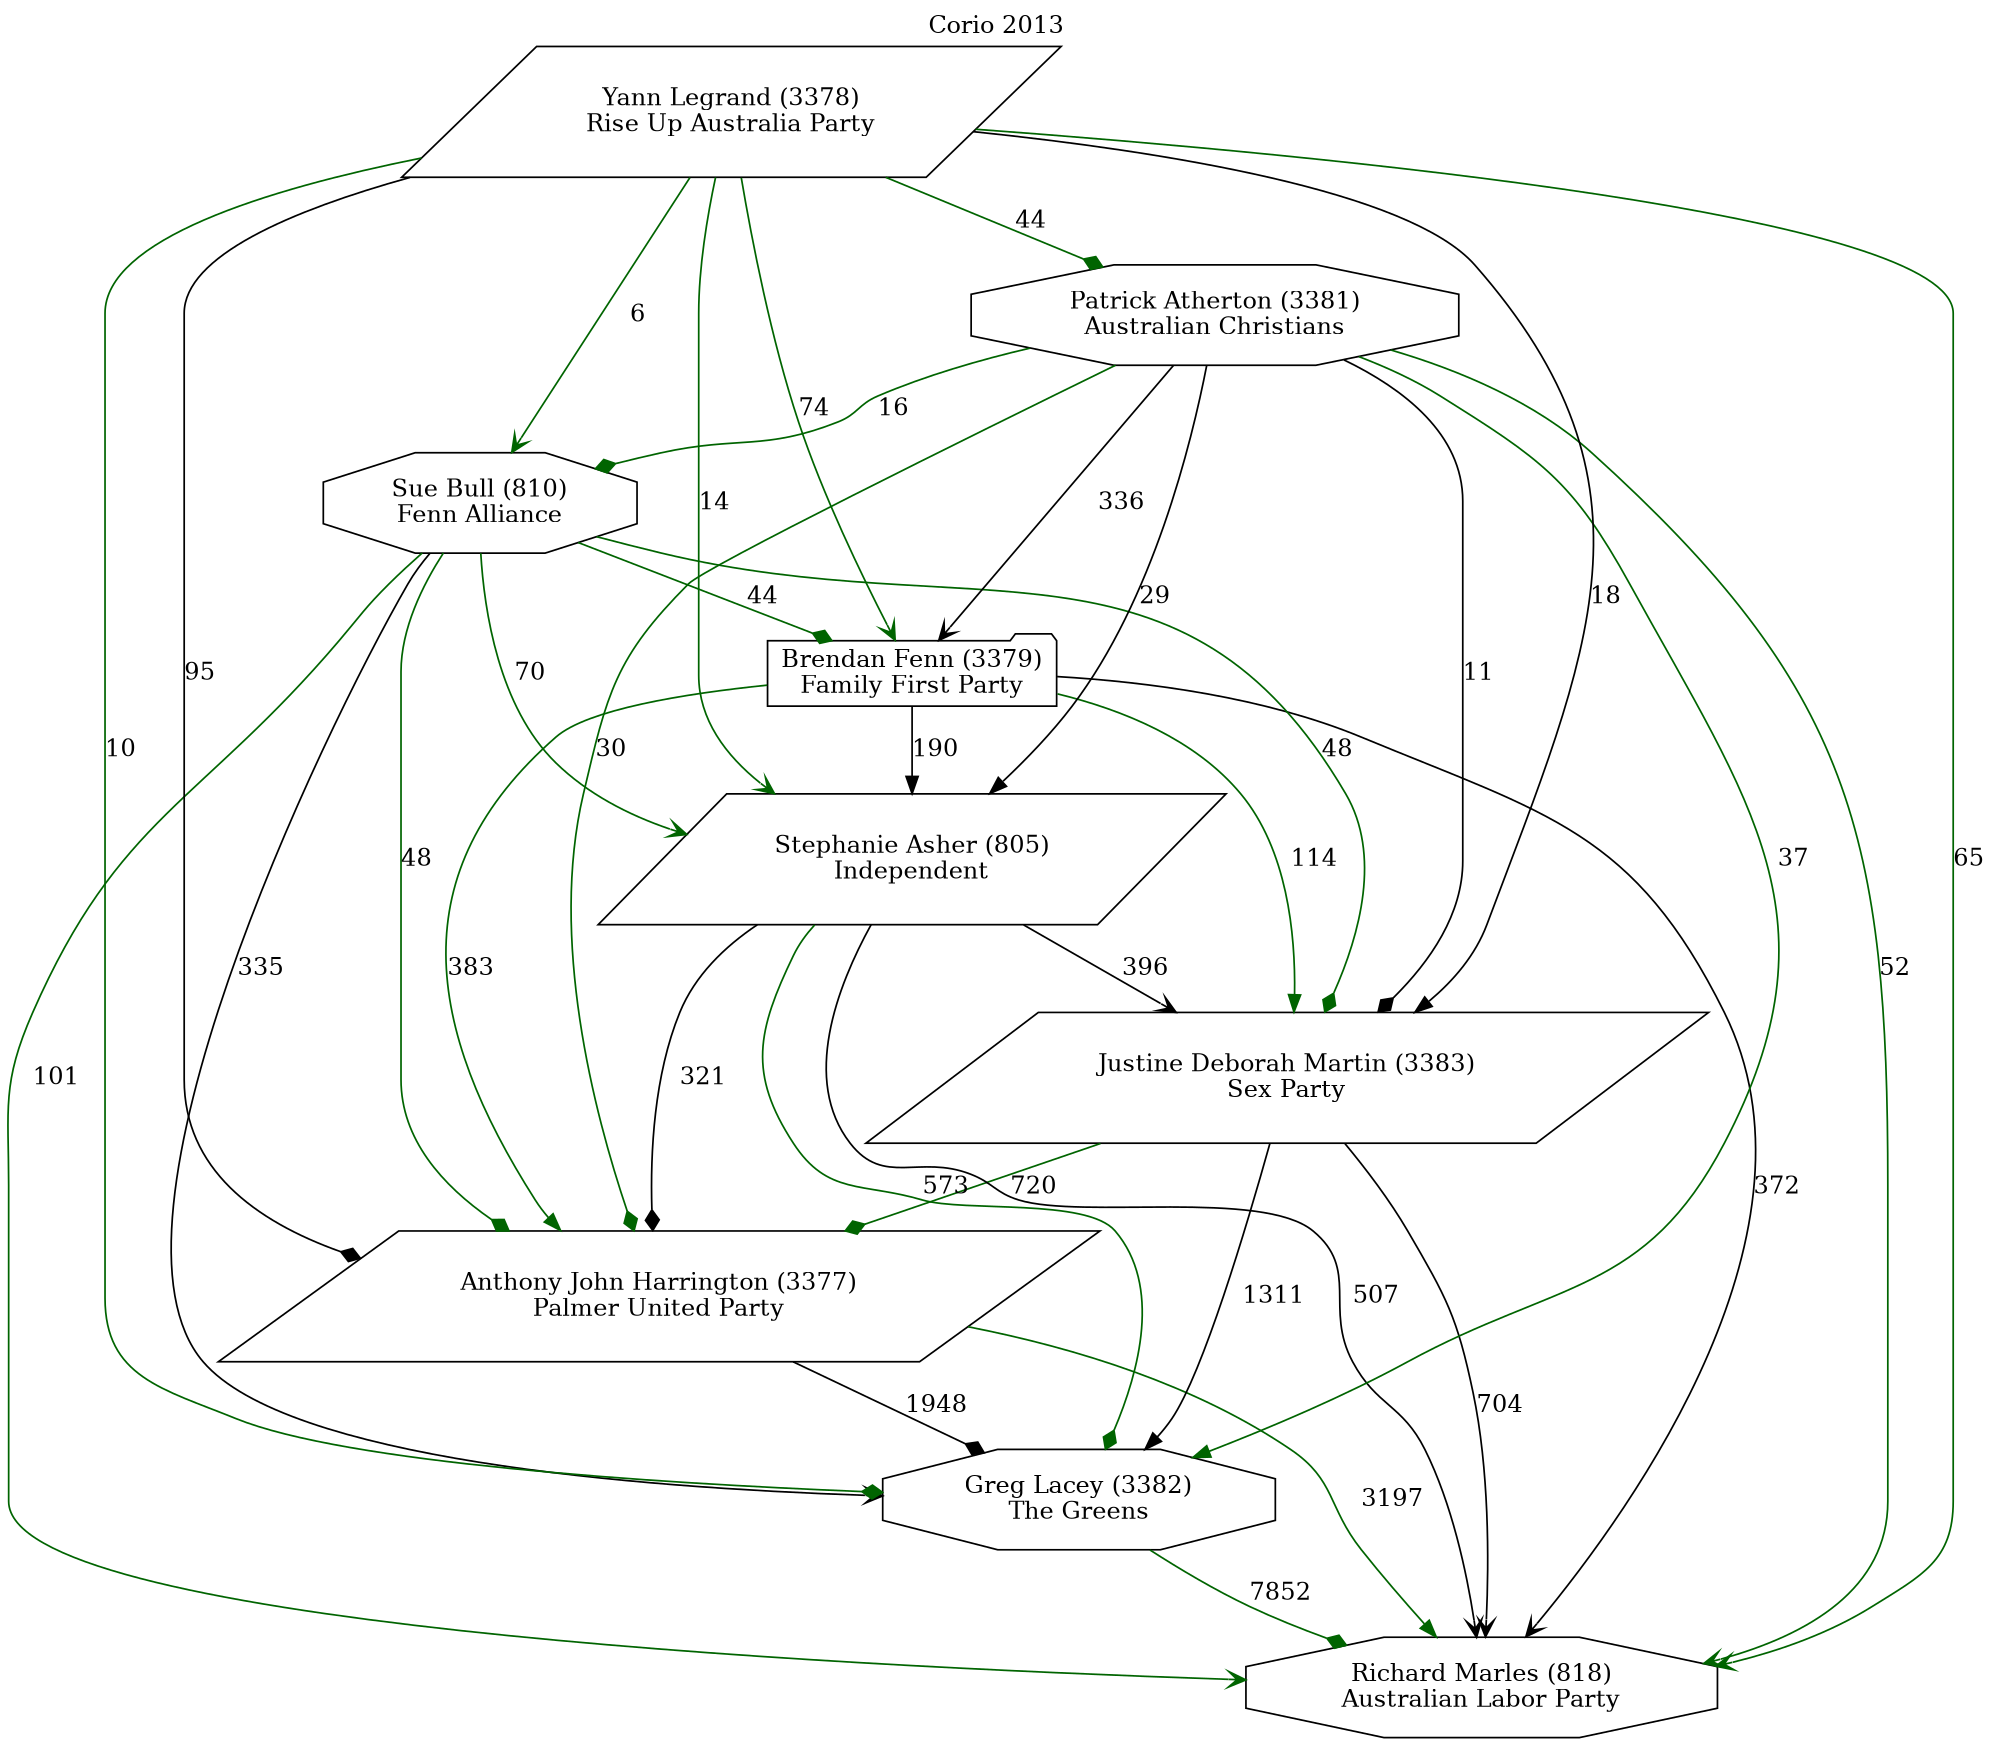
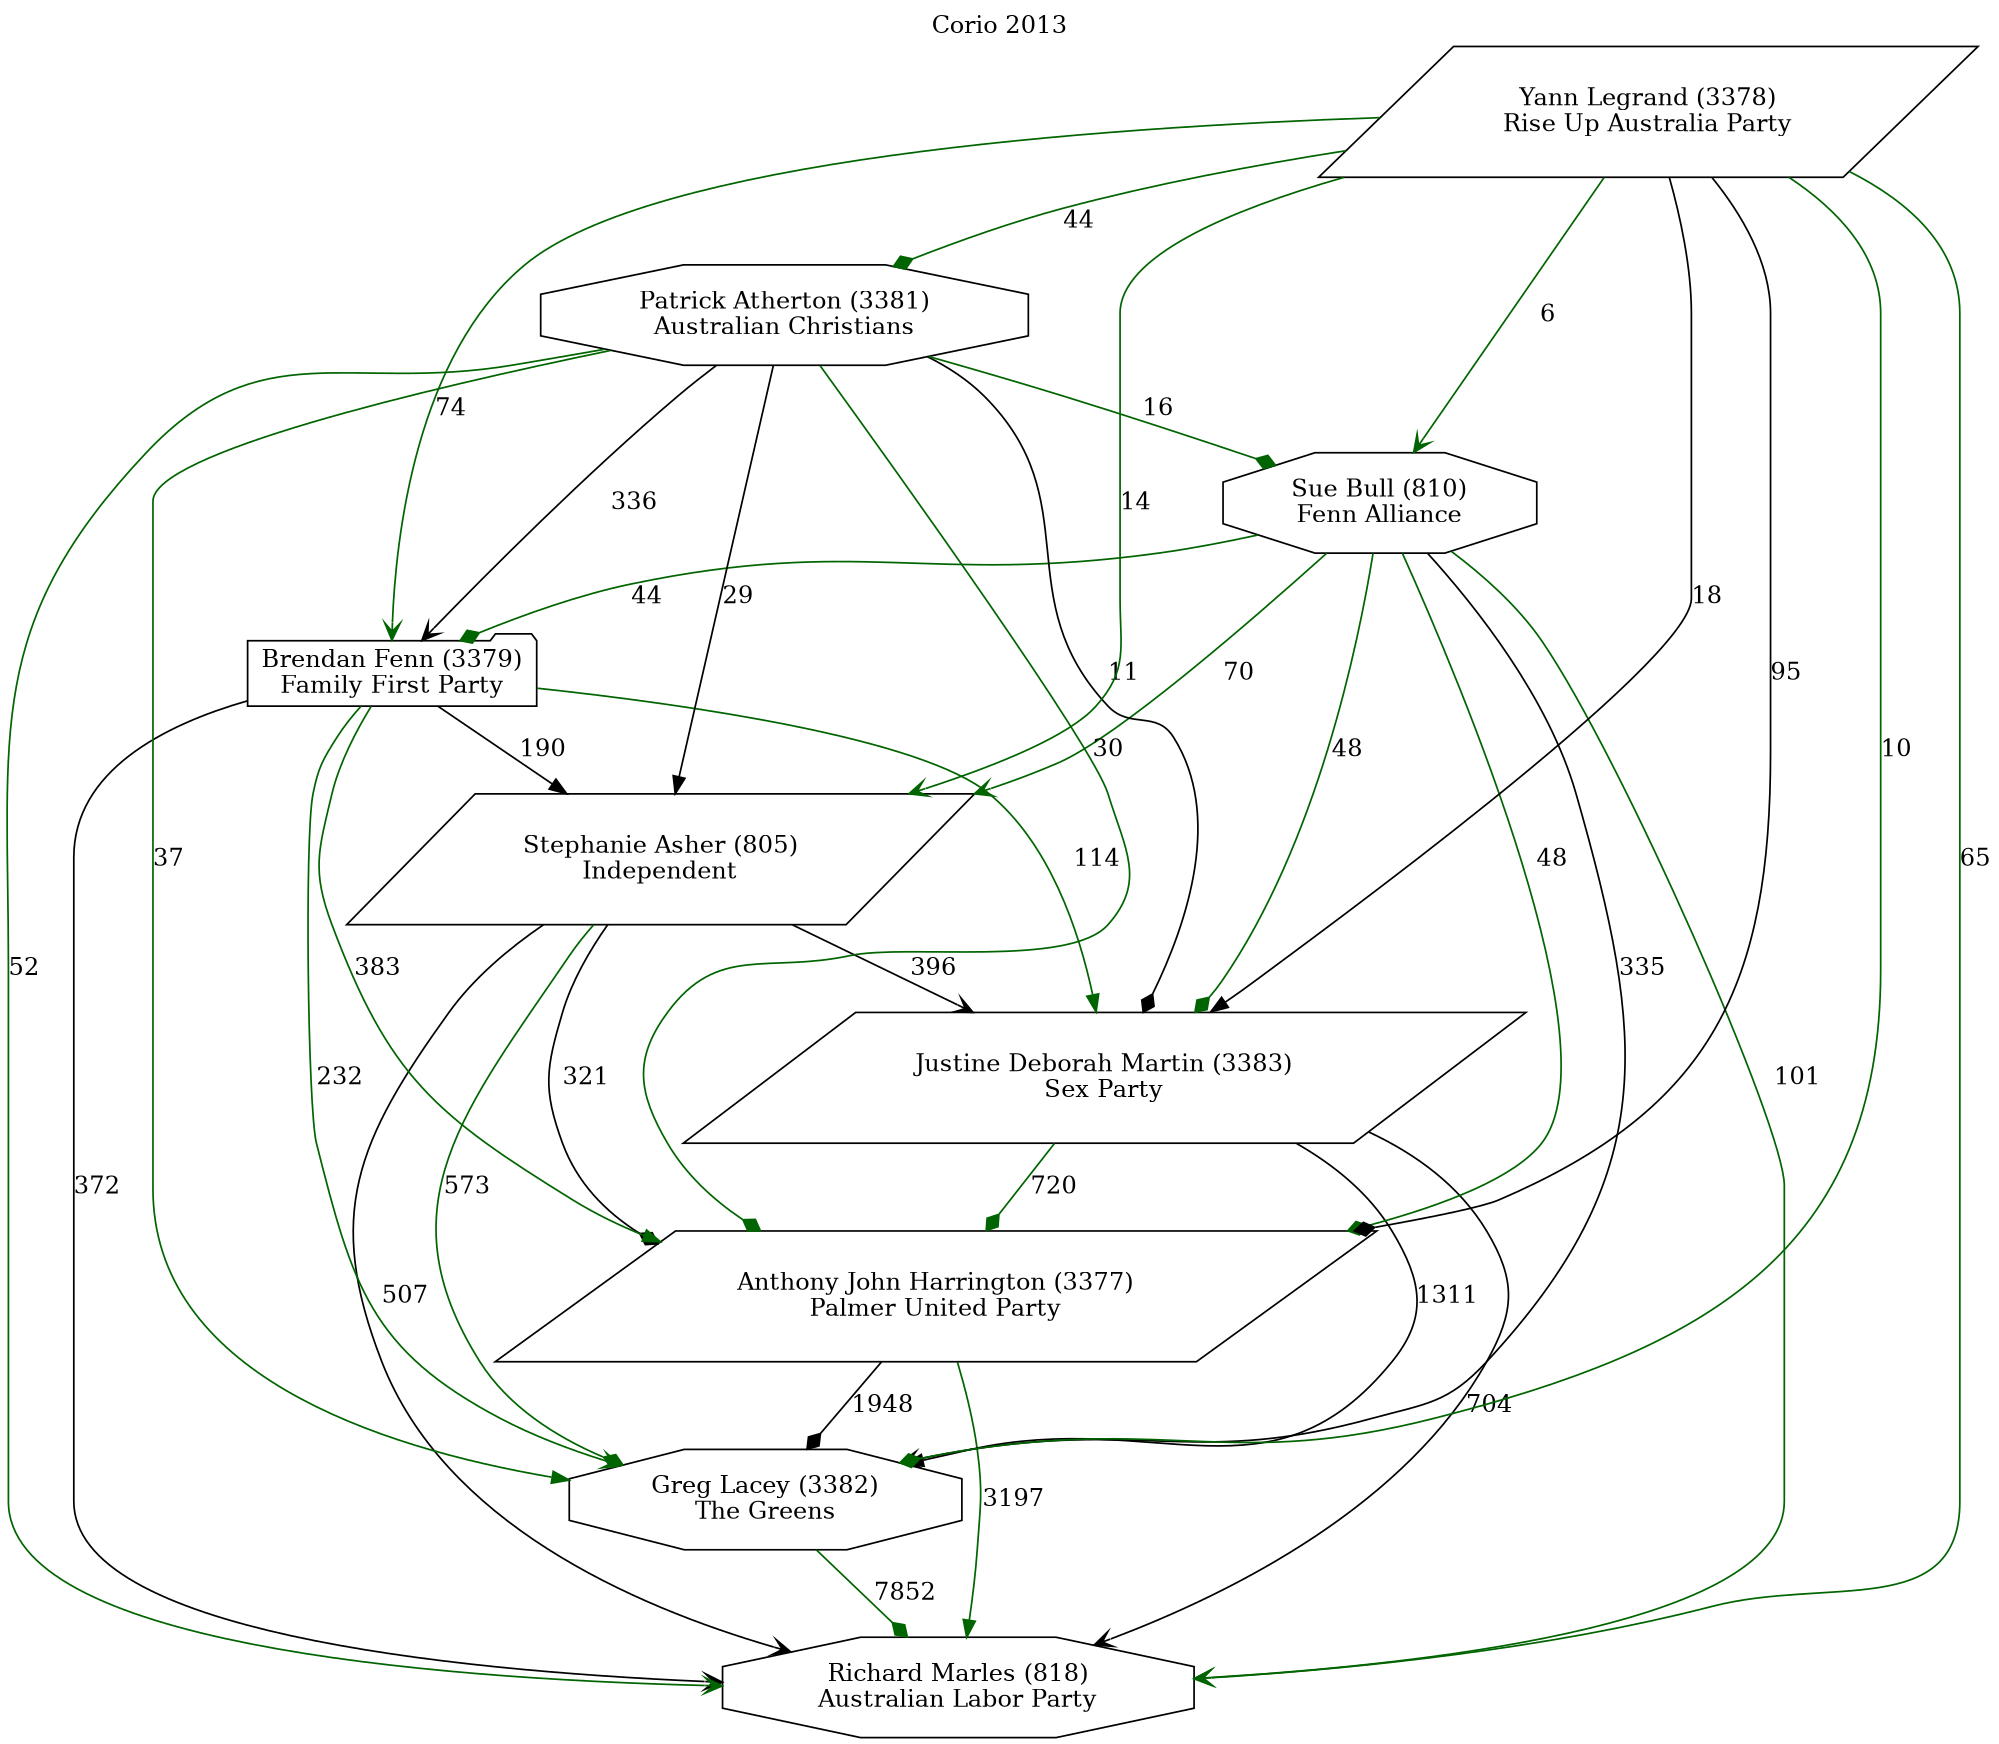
none -> (317, 1146)
